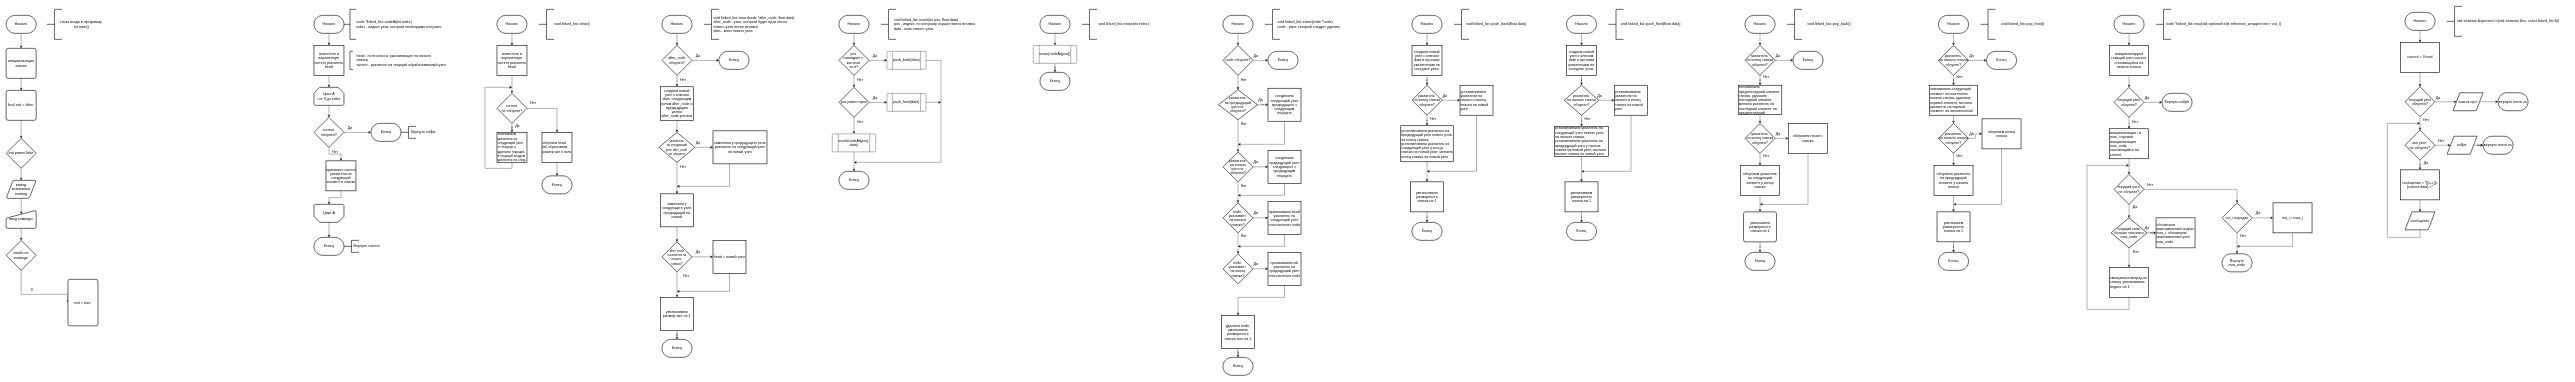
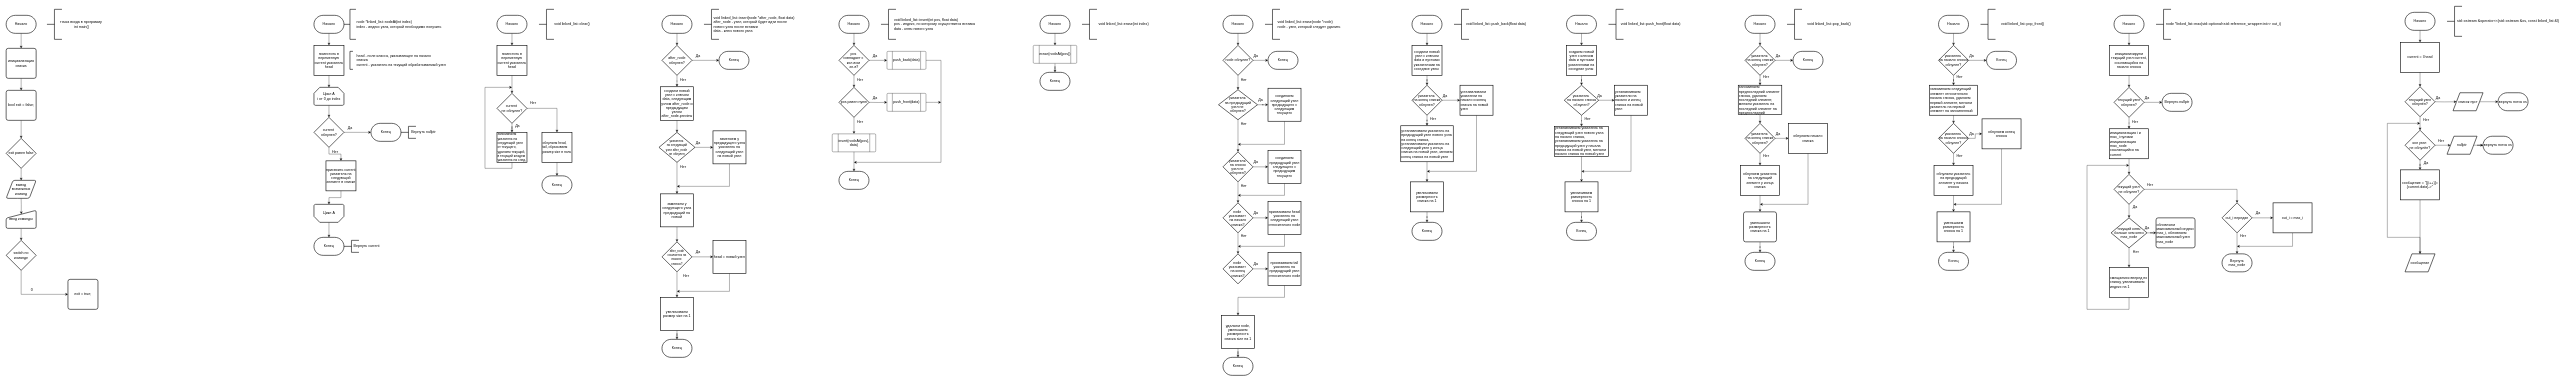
(740, 147) -> (729, 147)
(2420, 221) -> (2420, 263)
(2175, 233) -> (2175, 233)
(83, 302) -> (83, 294)
